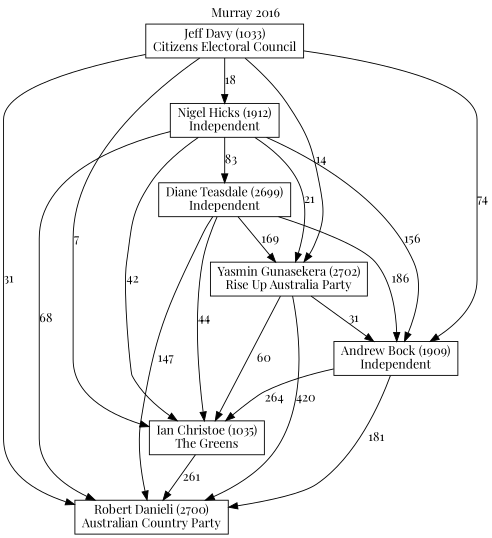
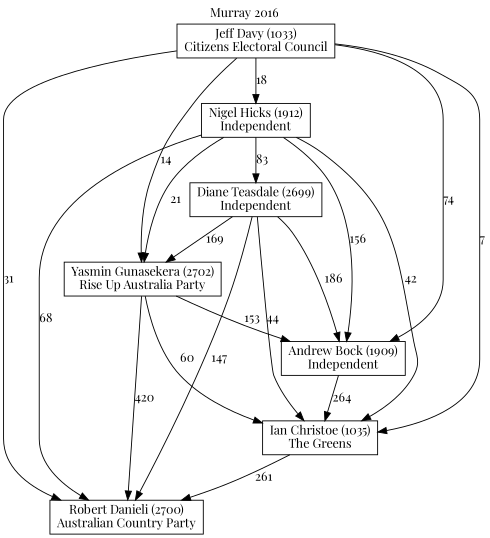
(354, 319) -> (252, 319)
(336, 468) -> none
